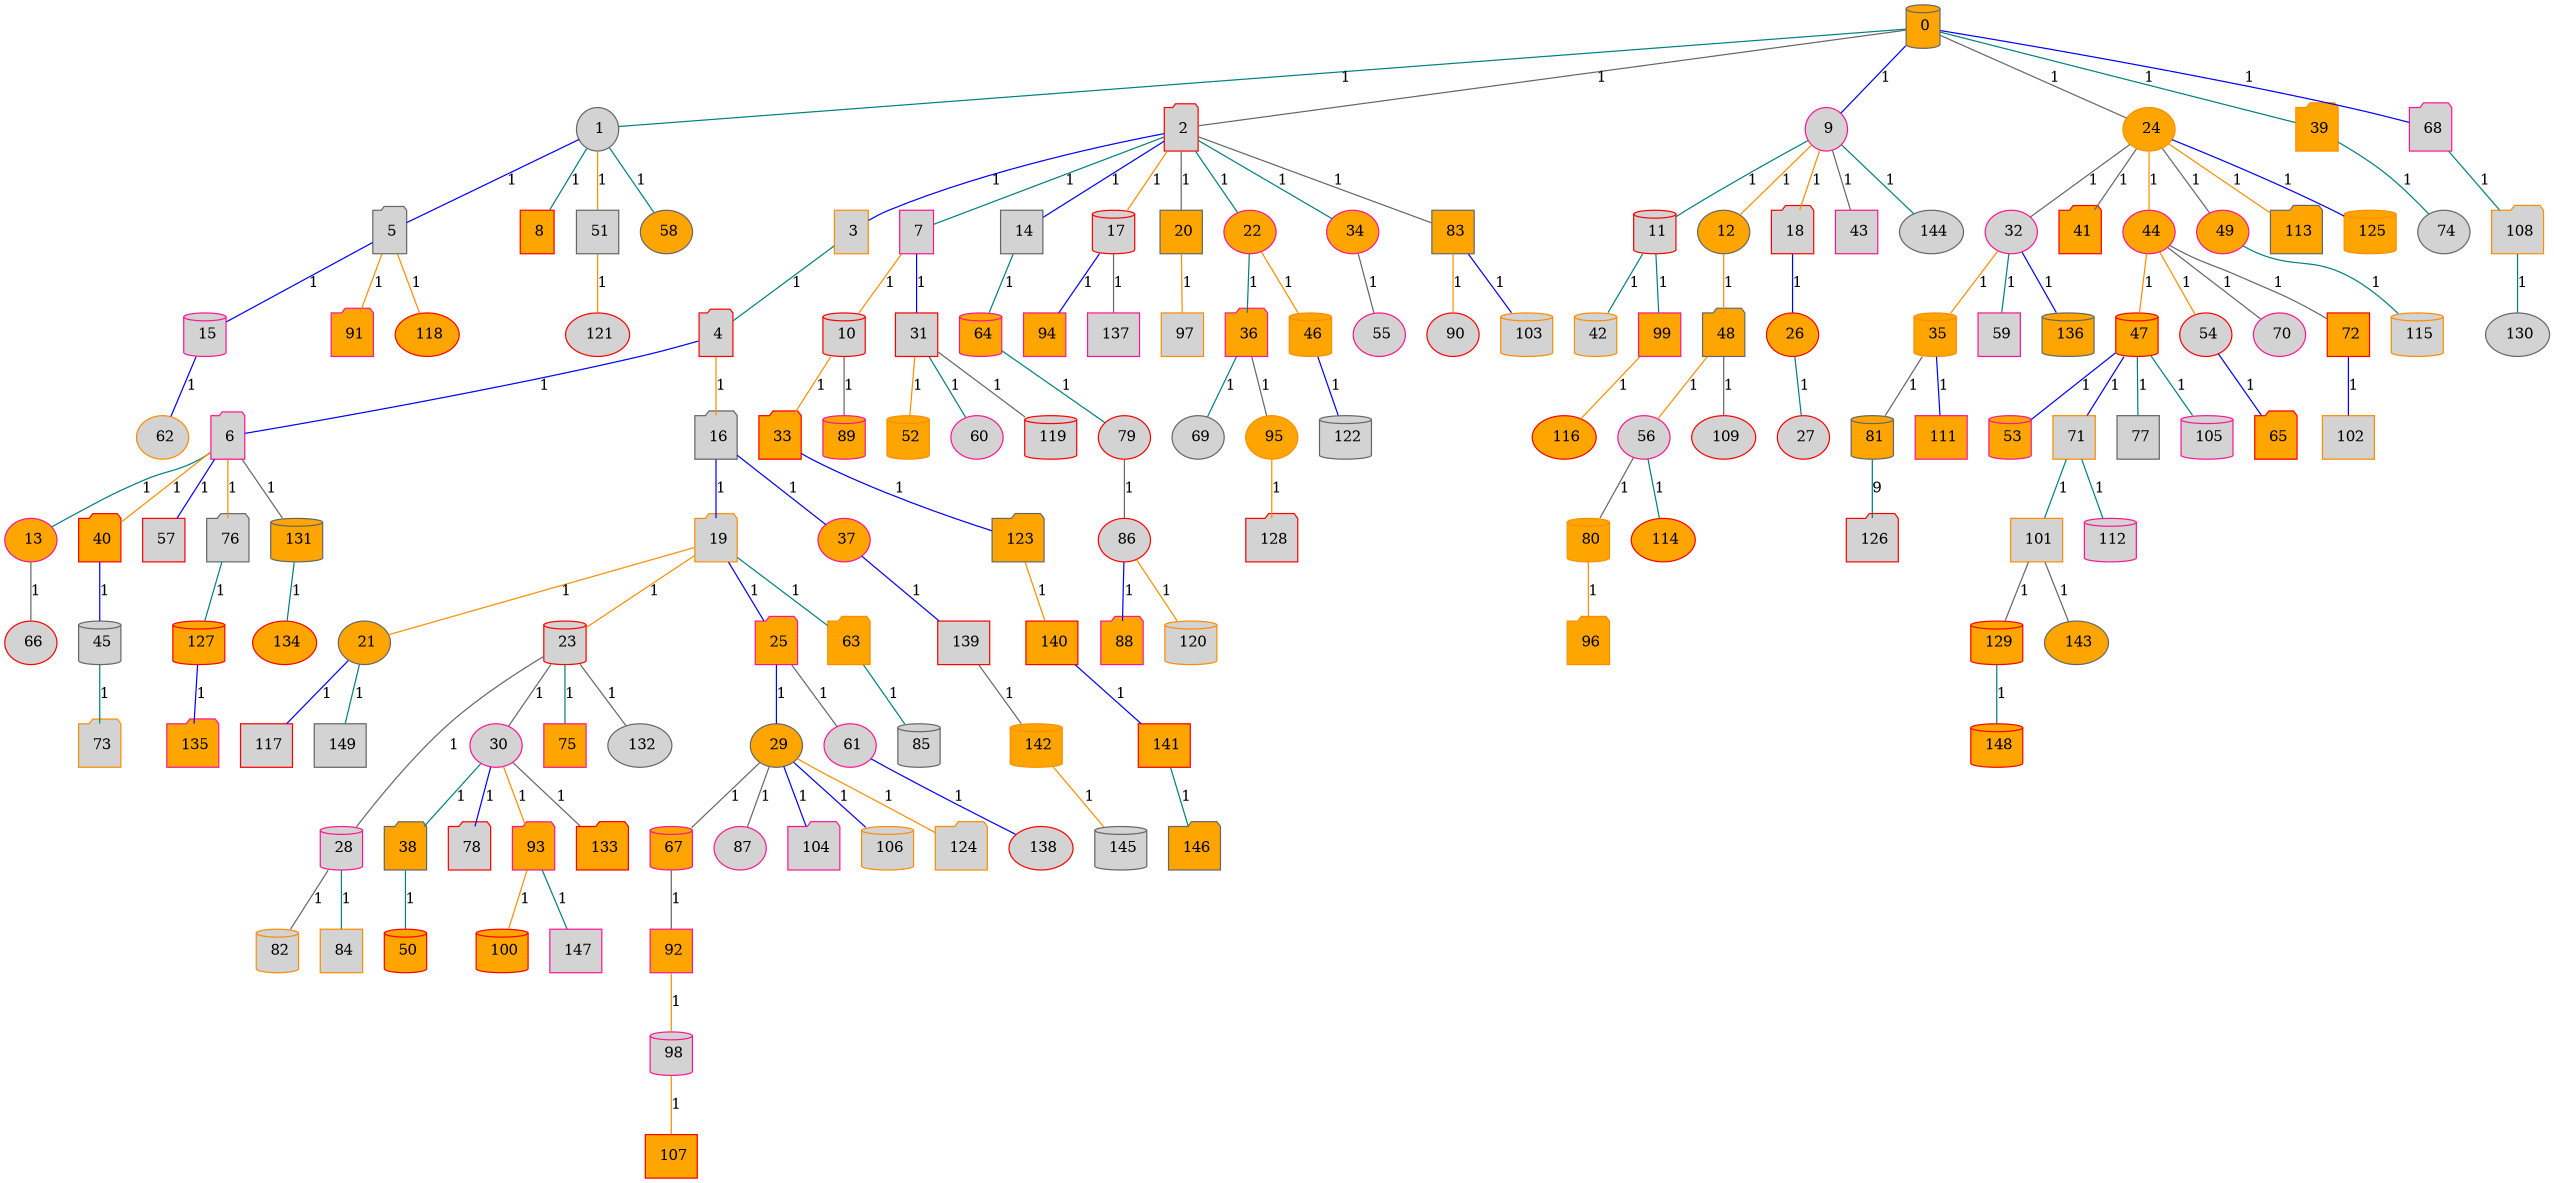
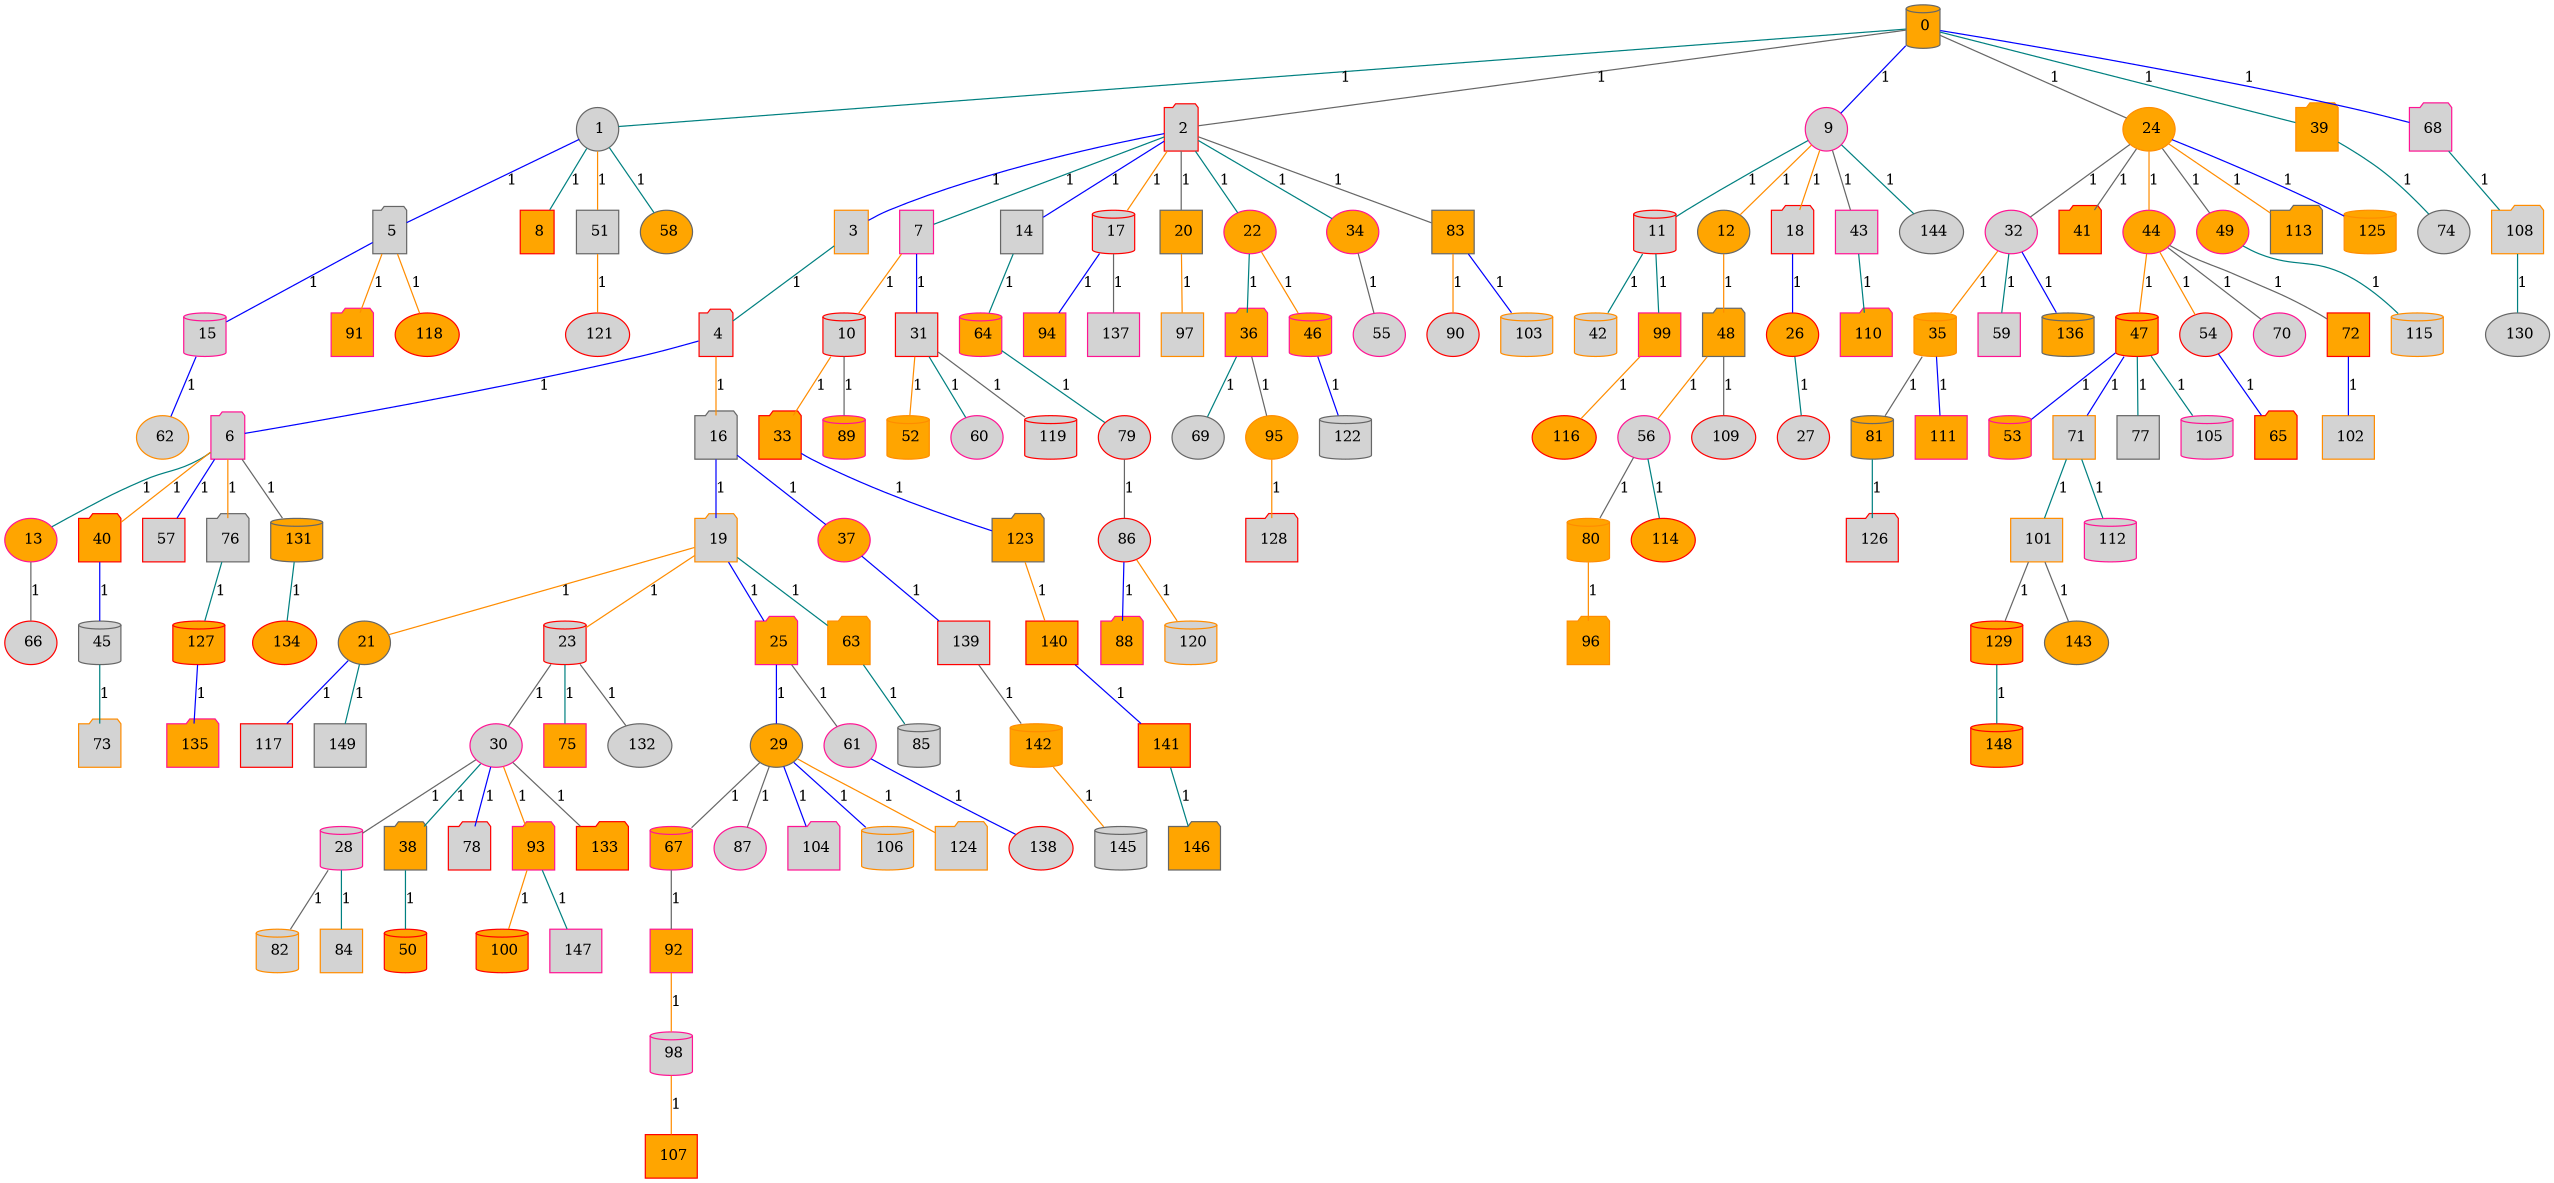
(1310, 335) -> (1310, 335)
none -> (1866, 335)
(1877, 489) -> (1877, 489)
(441, 731) -> (419, 796)
